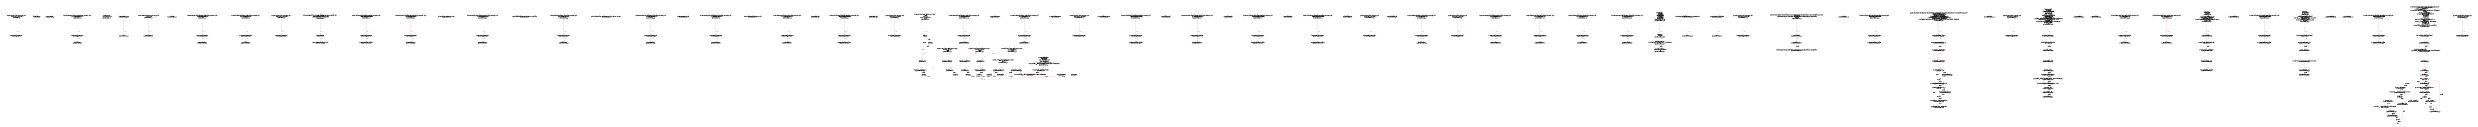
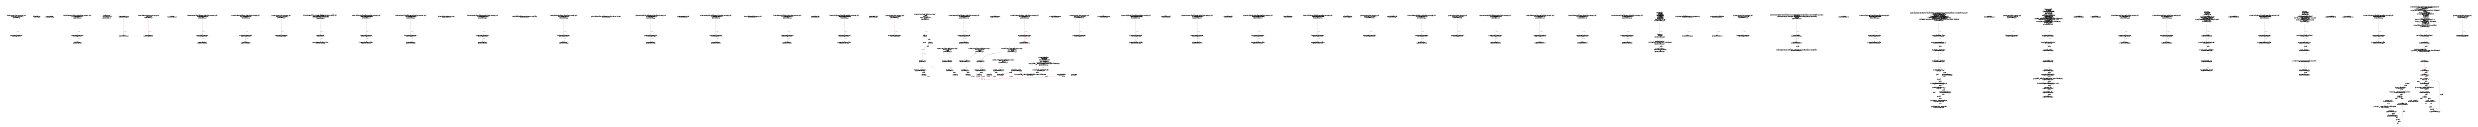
none -> (2394, 99)
